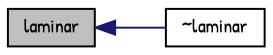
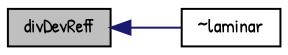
(51, 28) -> (59, 28)
